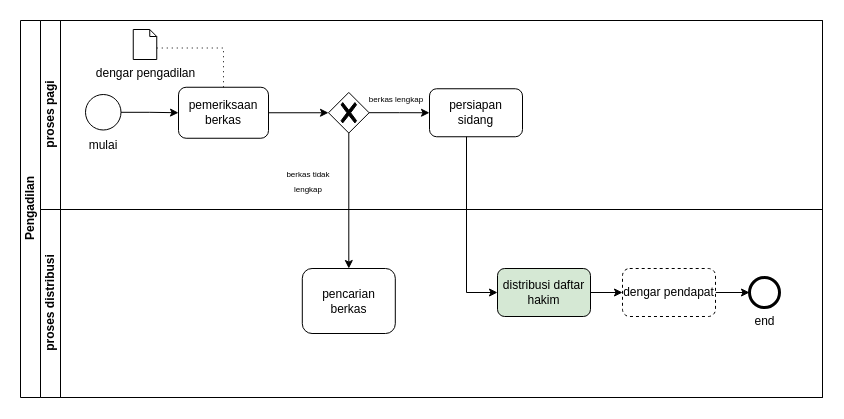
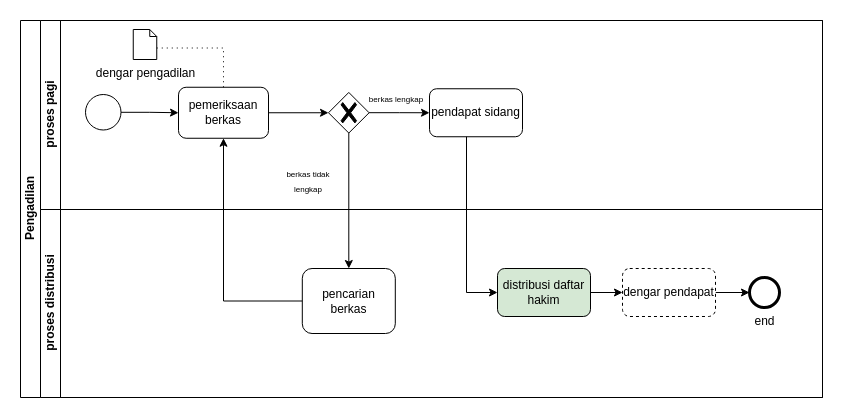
(476, 113) -> (476, 113)
(103, 145) -> none
none -> (224, 262)
